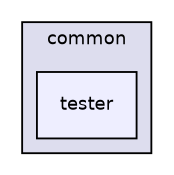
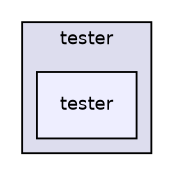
(87, 40) -> (87, 40)
